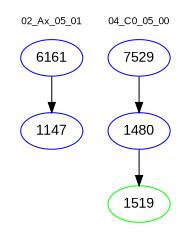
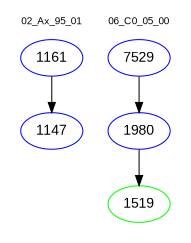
(52, 22) -> (52, 22)
(139, 22) -> (139, 22)
(52, 58) -> (52, 58)
(139, 131) -> (139, 131)
